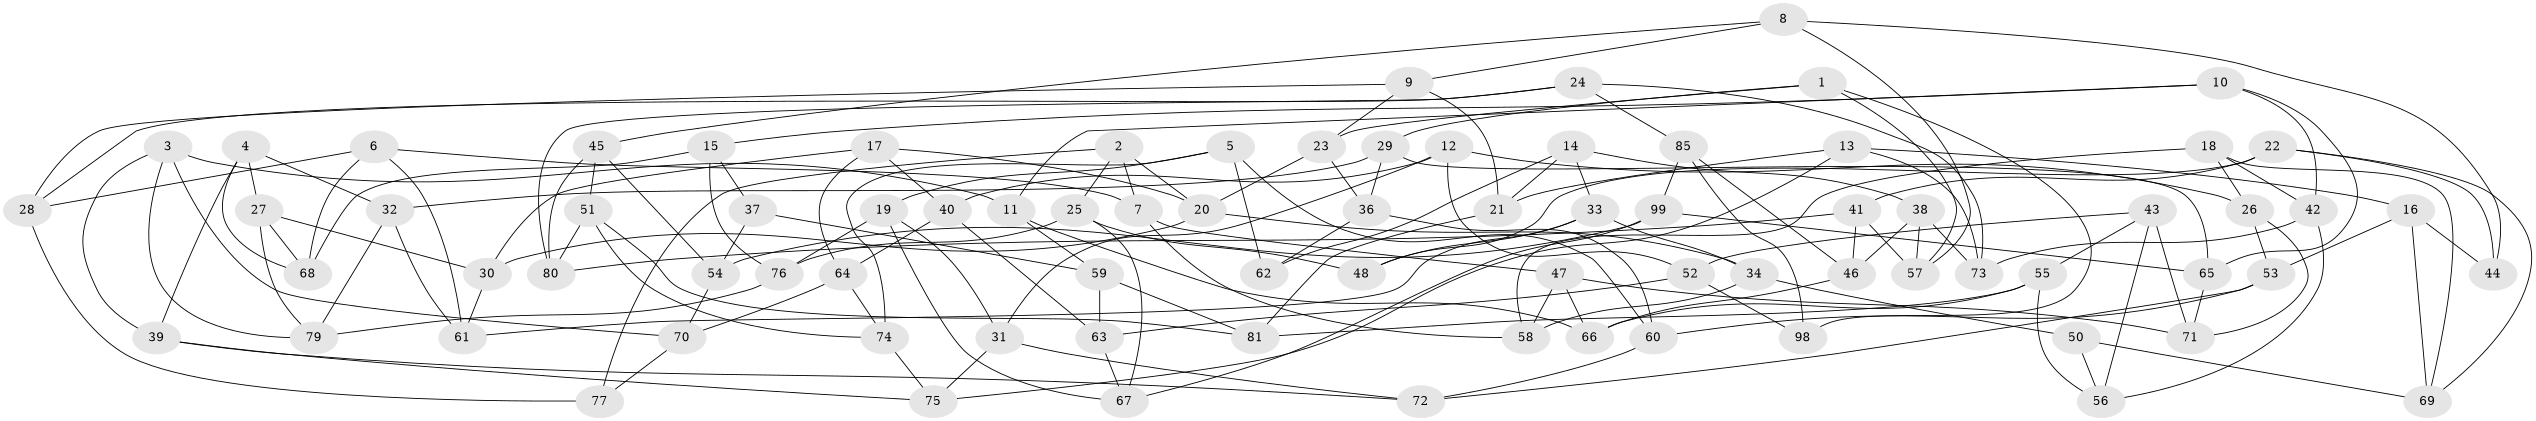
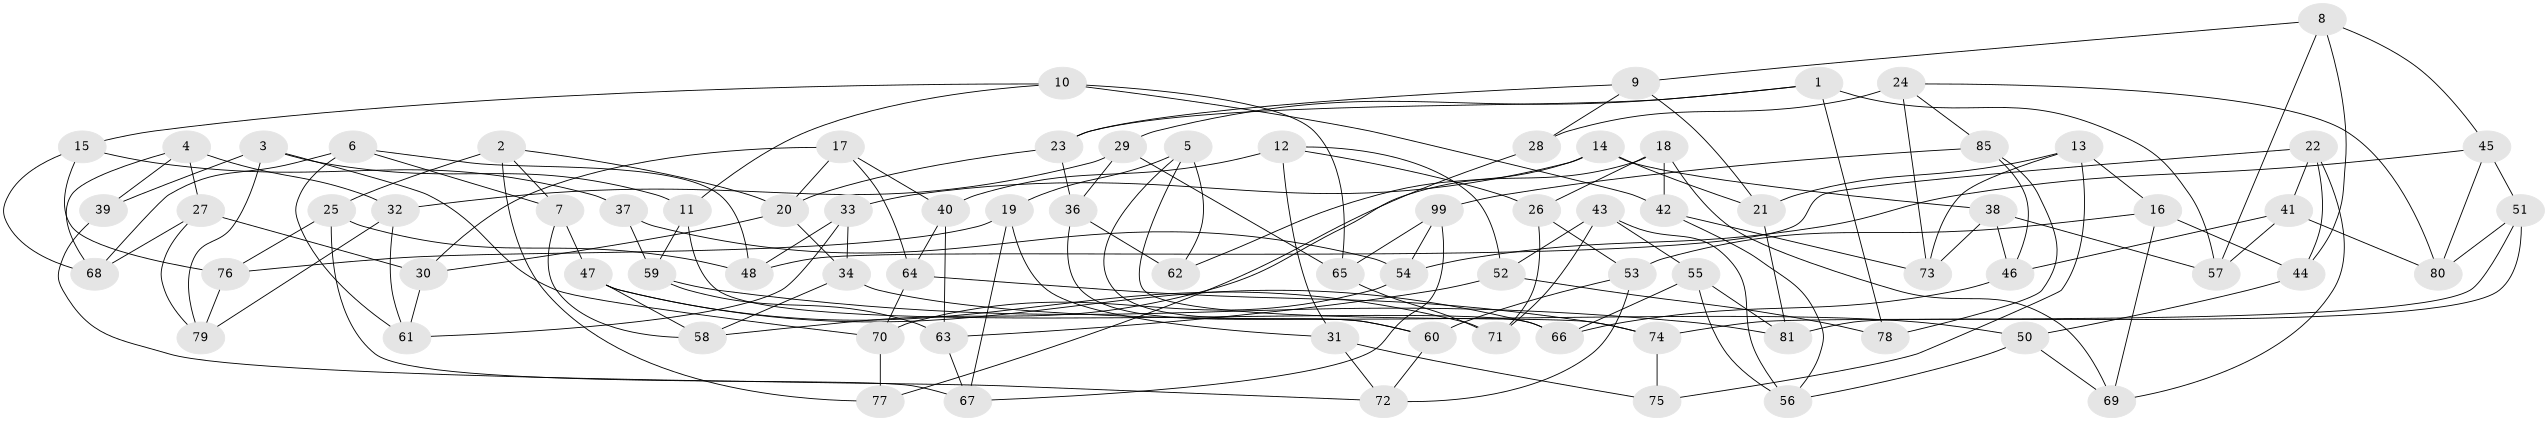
(201, 179) -> (585, 168)
none -> (2164, 309)
(1803, 338) -> (1885, 338)
(544, 376) -> none
